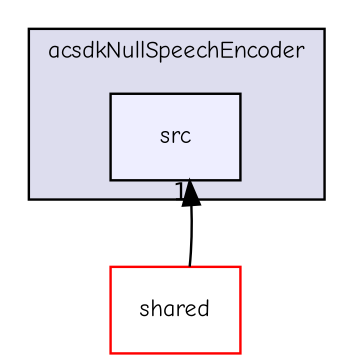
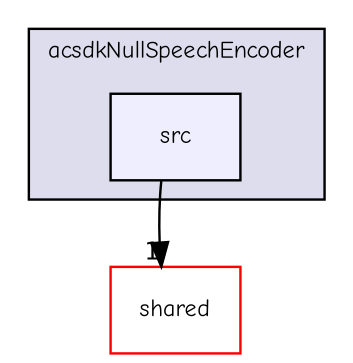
(192, 236) -> (159, 215)
